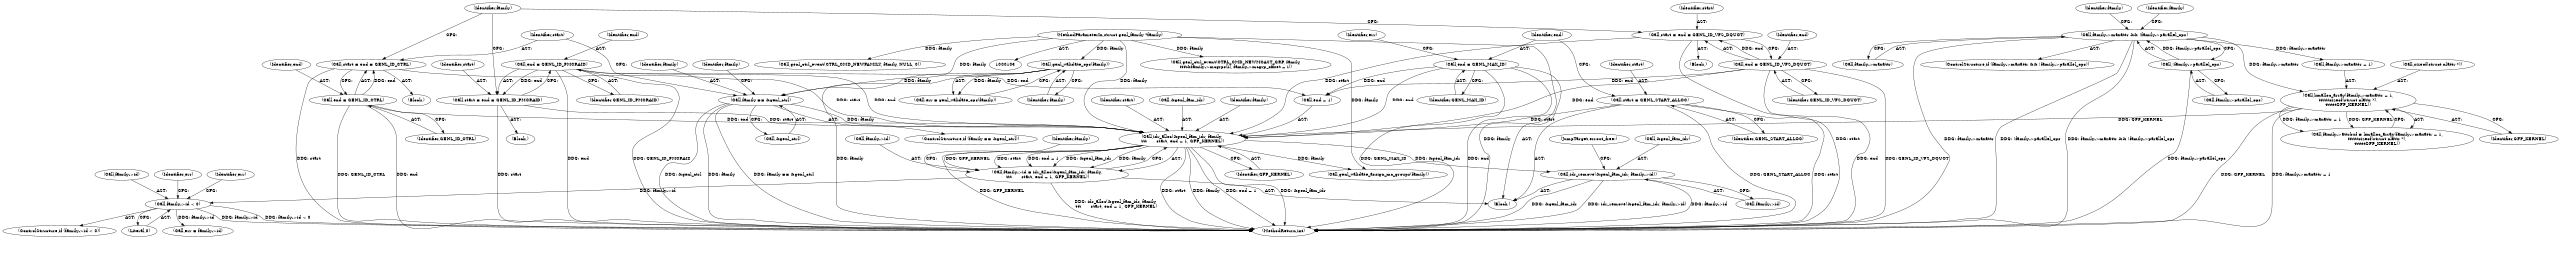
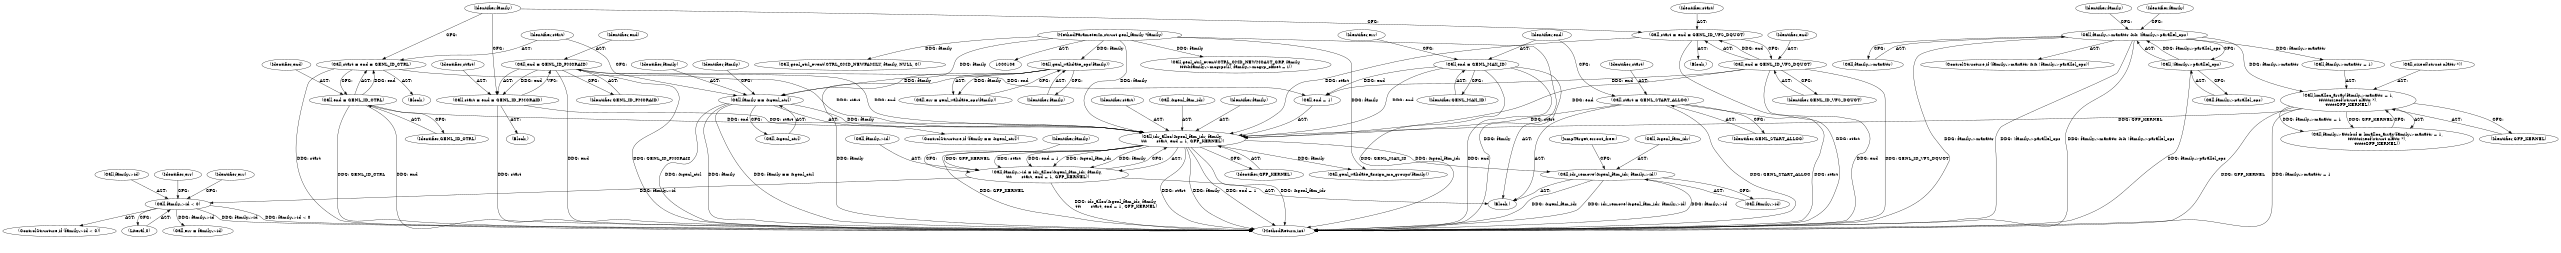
(553, 81) -> (553, 81)
